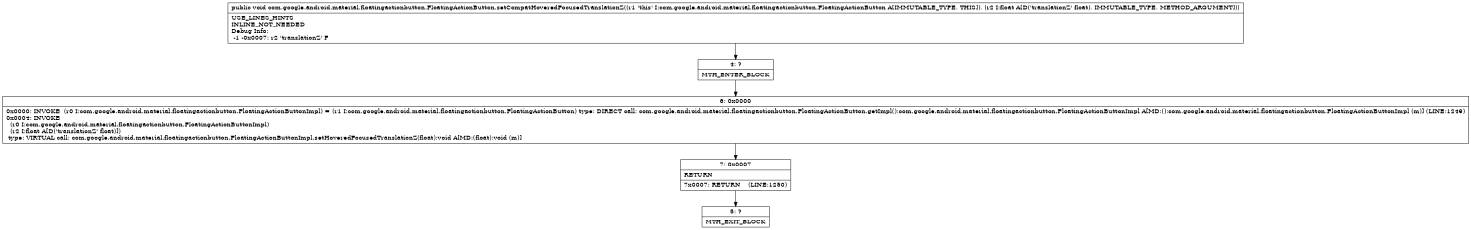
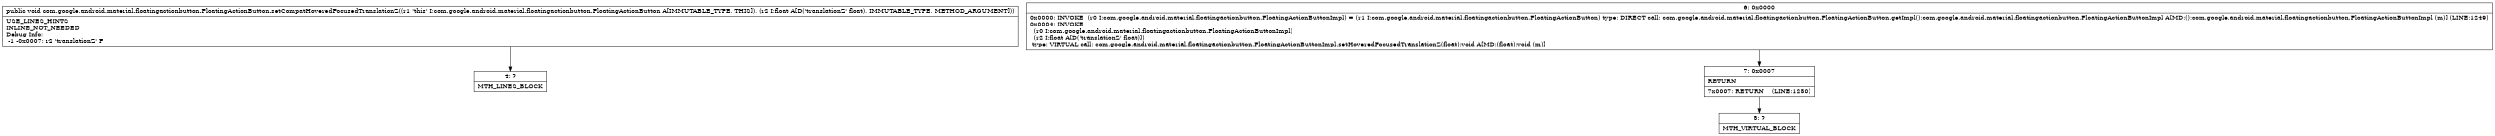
(736, 75) -> (510, 86)
(736, 86) -> none
(736, 222) -> (1759, 128)
